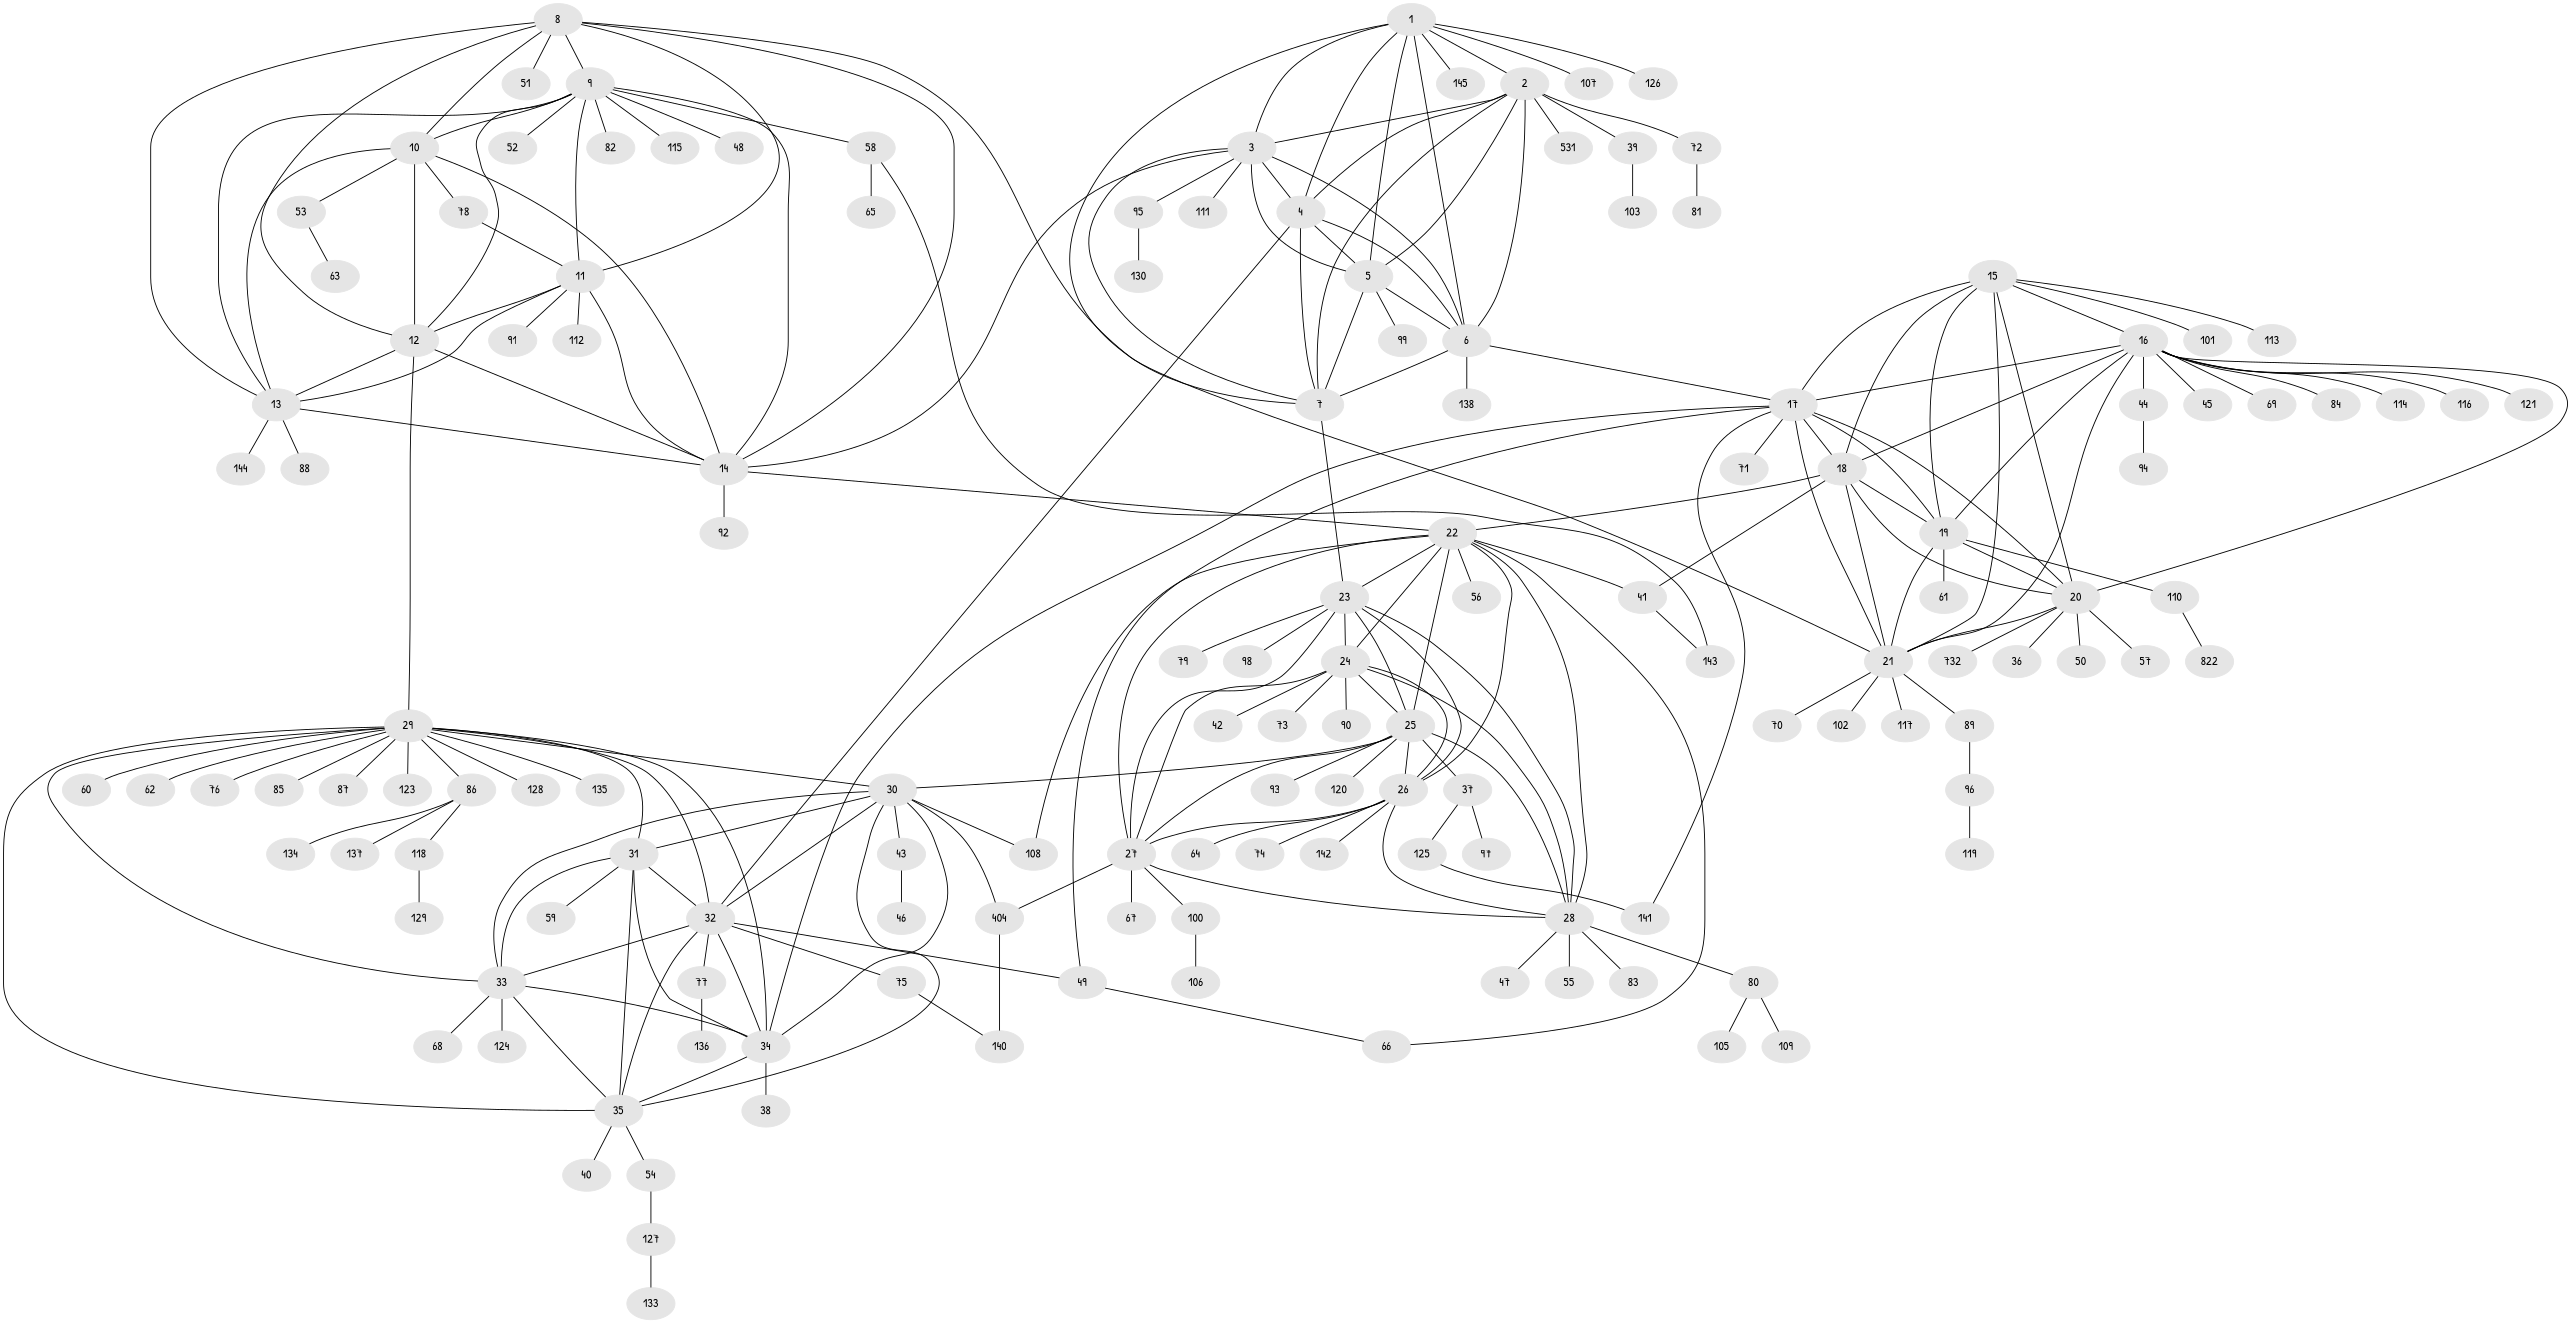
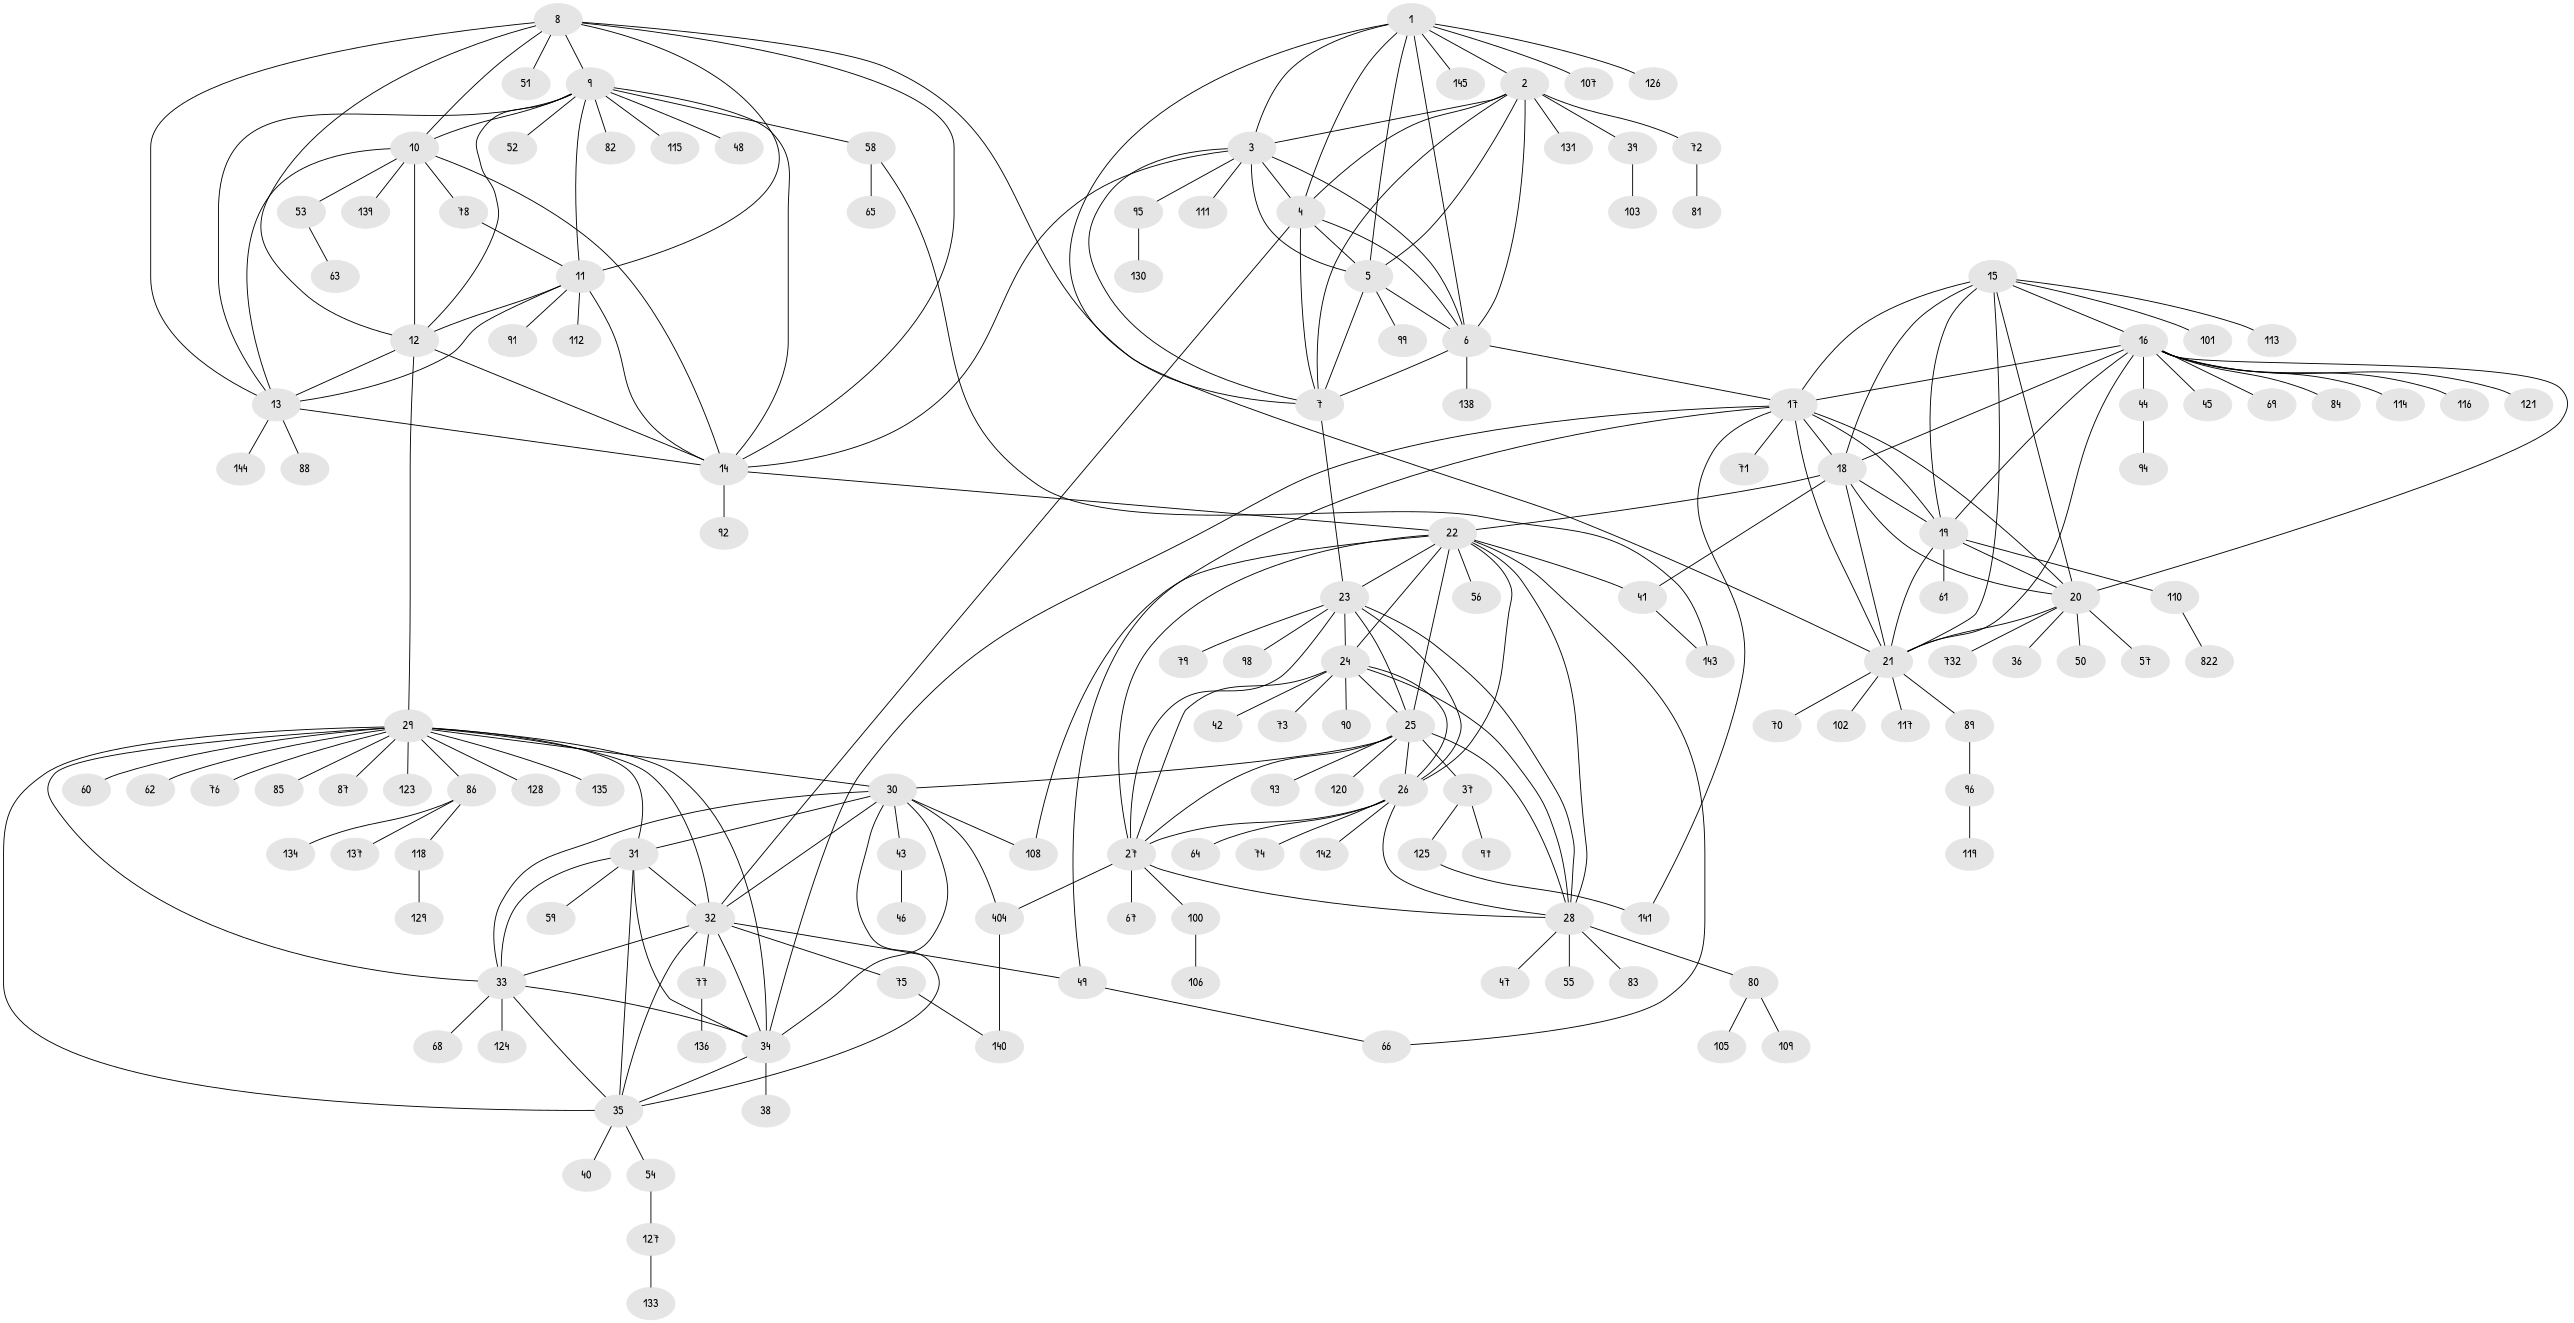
(1568, 148) -> (1568, 148)
none -> (366, 212)
